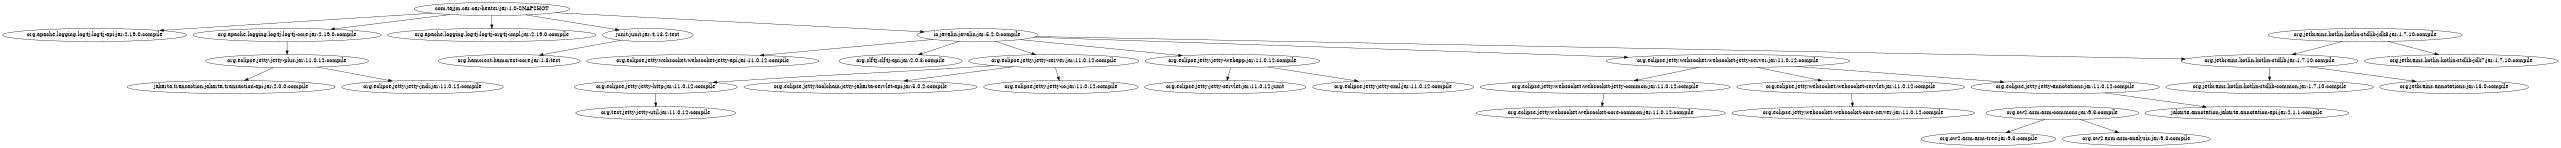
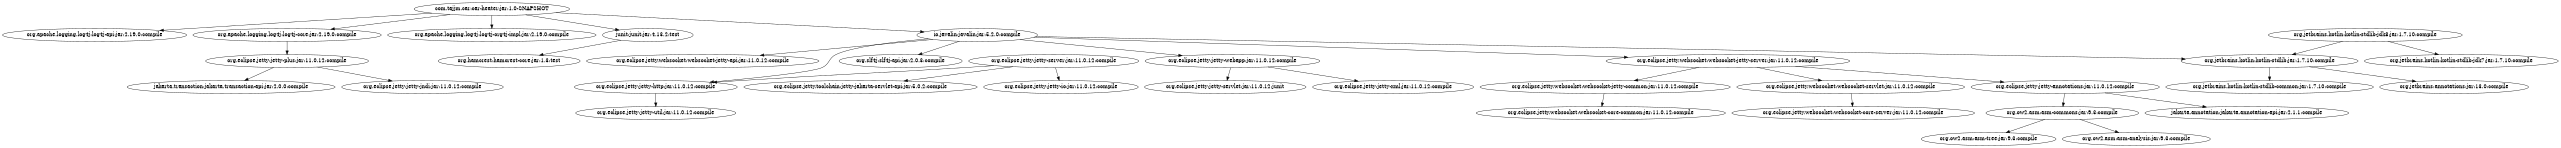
(1013, 47) -> (824, 67)
none -> (2064, 98)
(656, 113) -> (656, 113)
